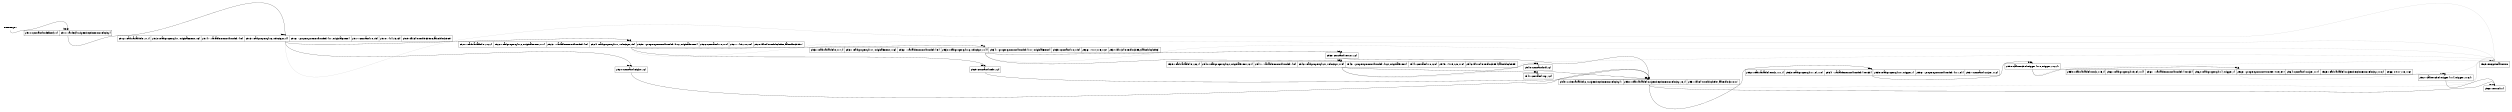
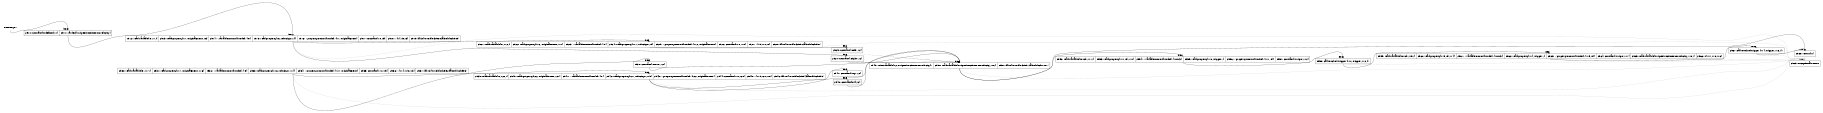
(816, 47) -> none
